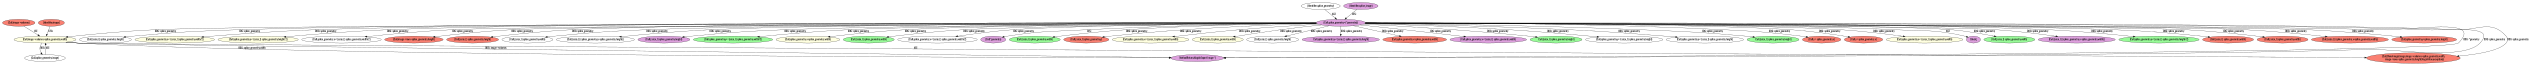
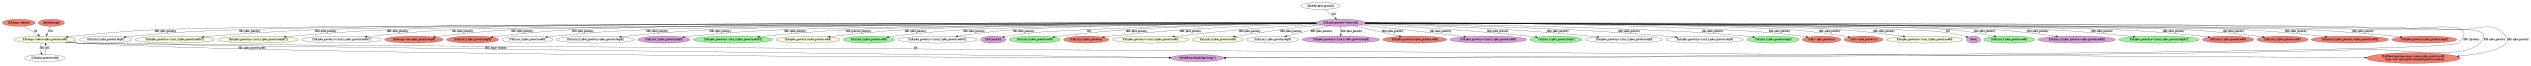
(1361, 6) -> none
(858, 31) -> (858, 31)
(45, 58) -> (45, 58)
